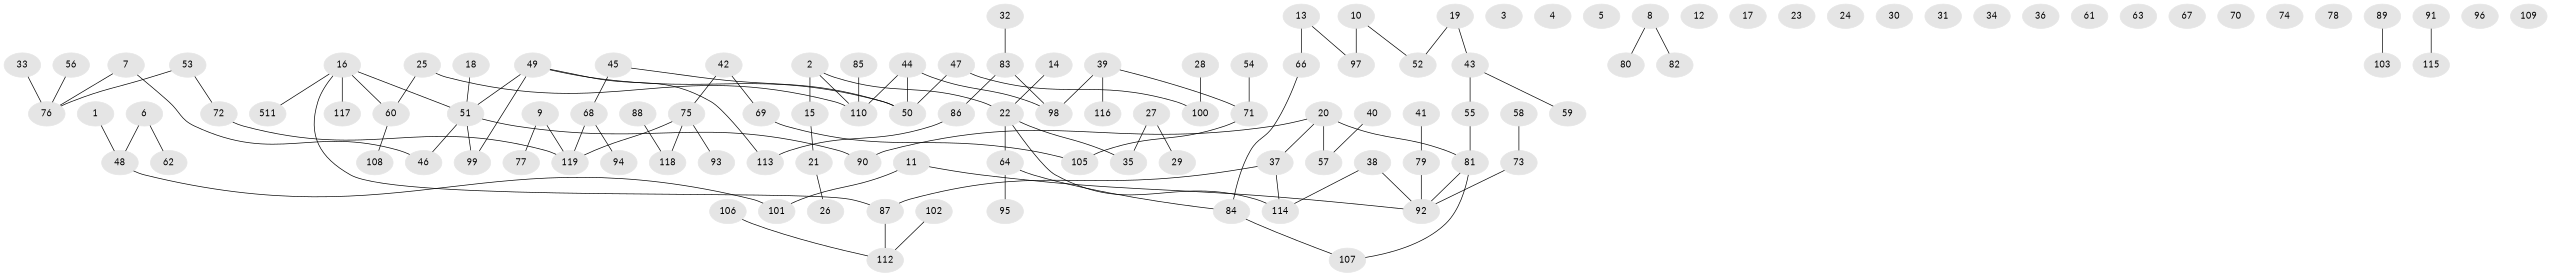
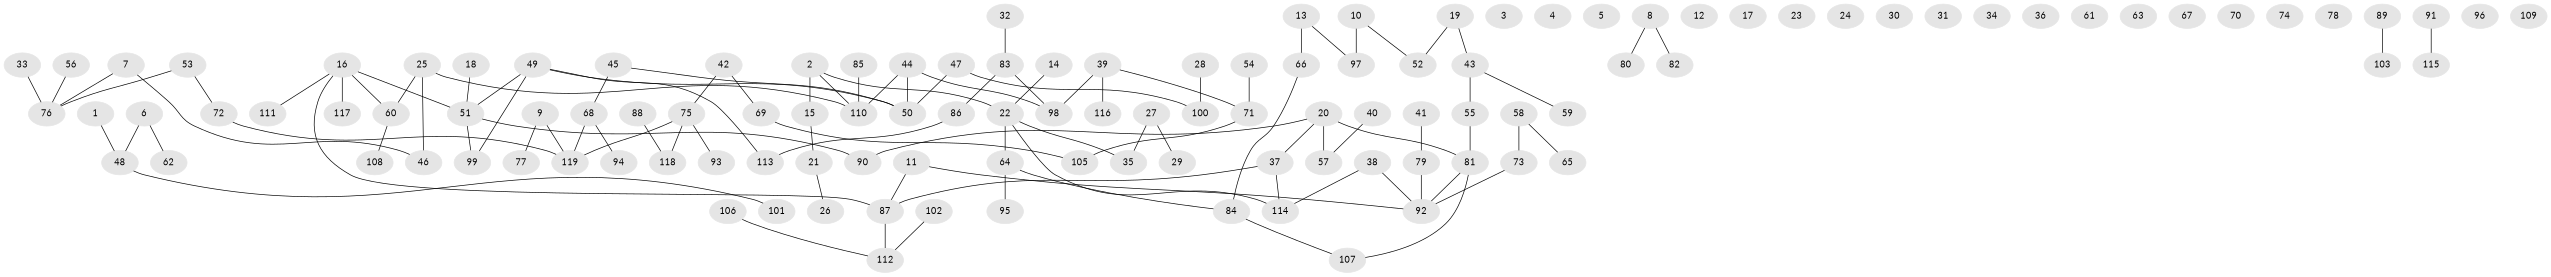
(268, 114) -> (268, 114)
(442, 141) -> (423, 114)
none -> (1568, 163)
(844, 187) -> (898, 187)
